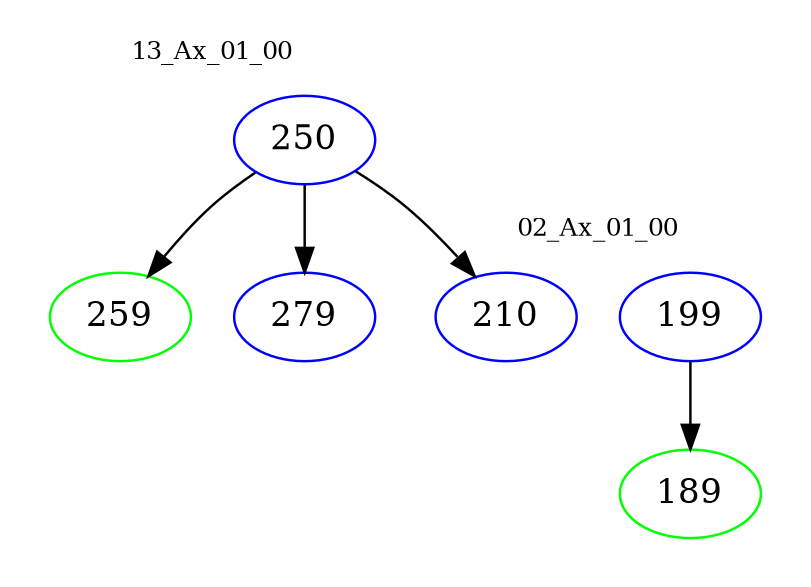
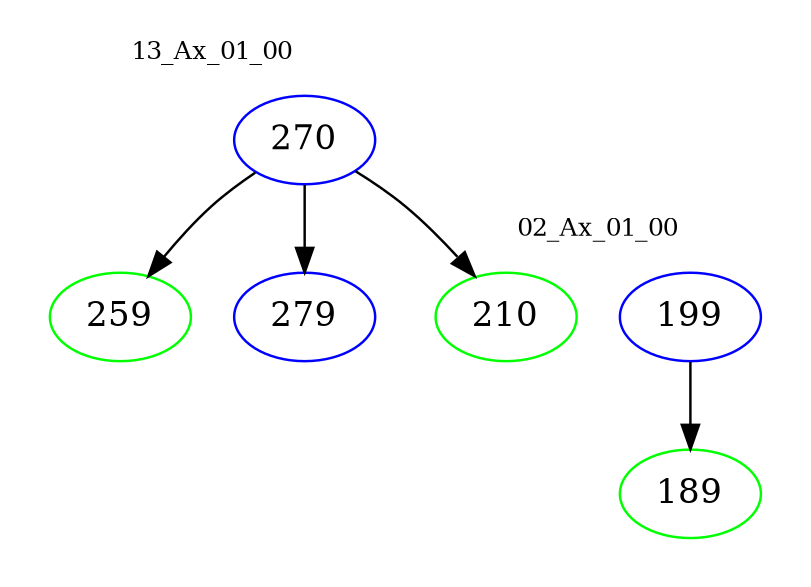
(305, 140) -> (305, 140)
(506, 317) -> (506, 317)
